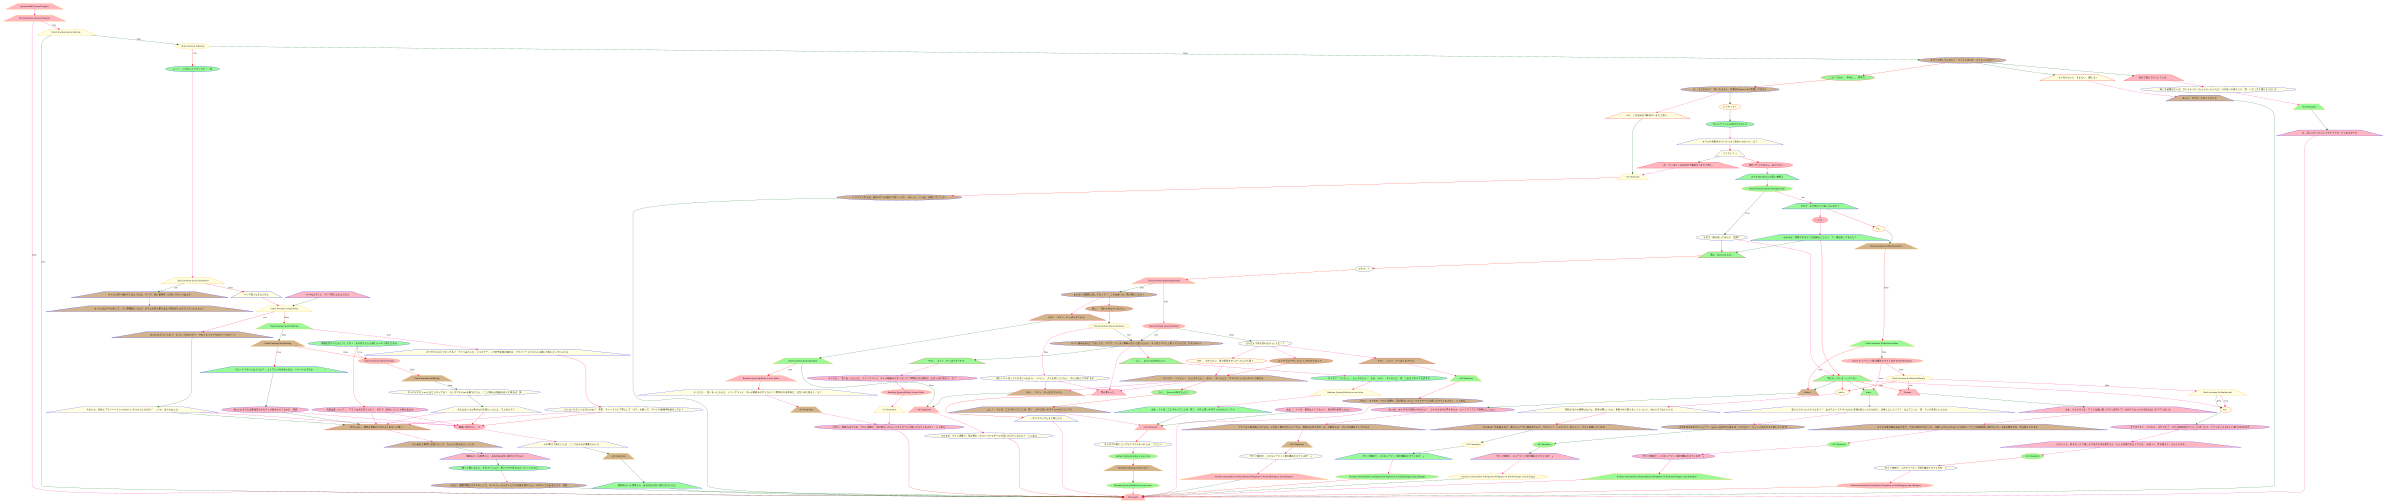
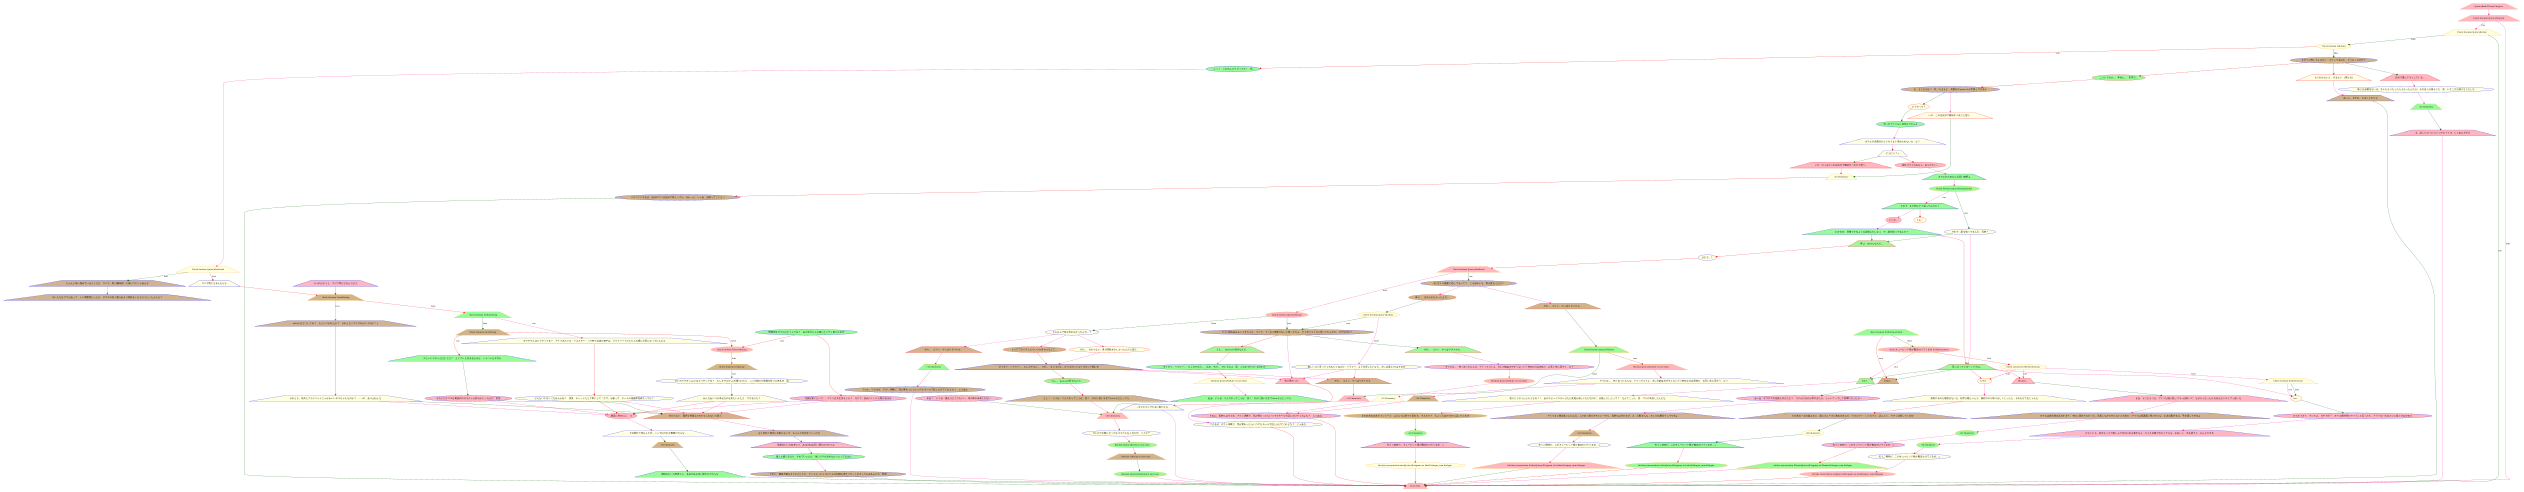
(1886, 246) -> none
(284, 309) -> (335, 297)
(1733, 427) -> (1415, 416)
